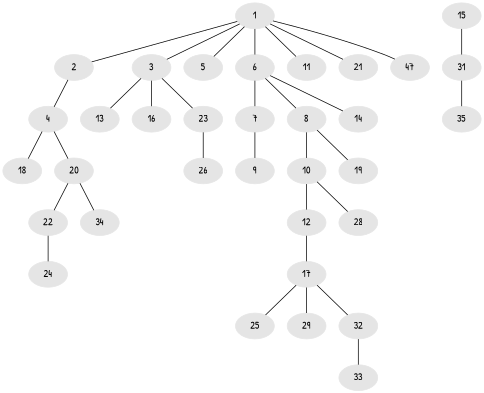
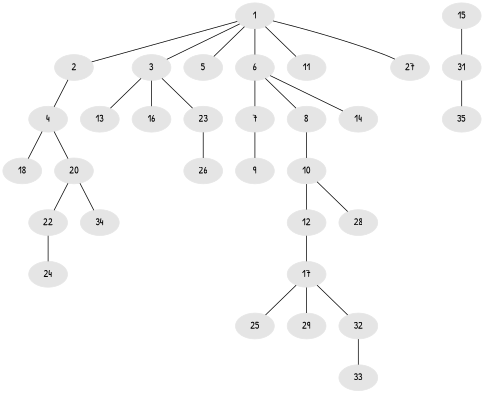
(358, 67) -> none
(410, 67) -> (410, 67)
(358, 171) -> none
